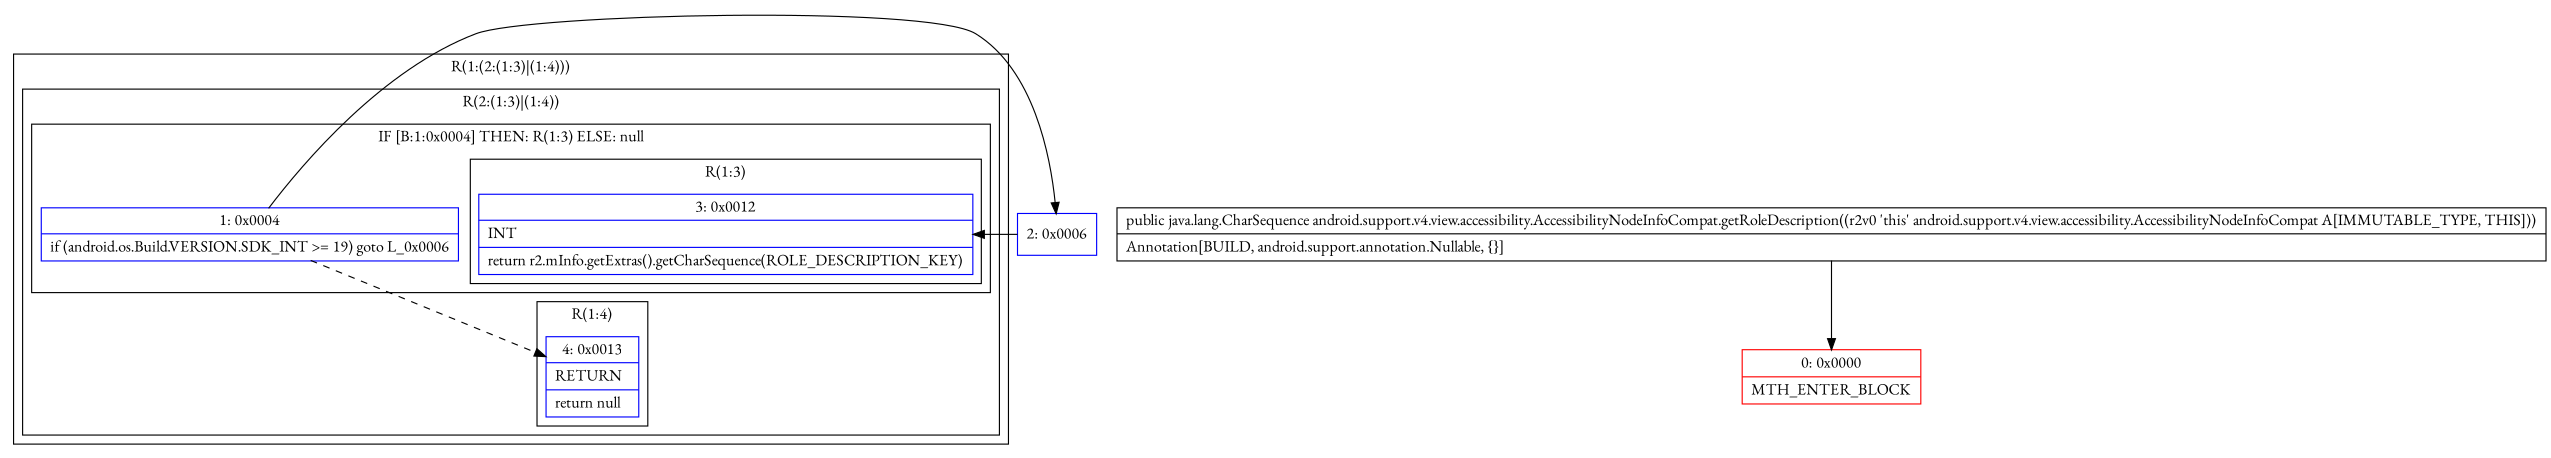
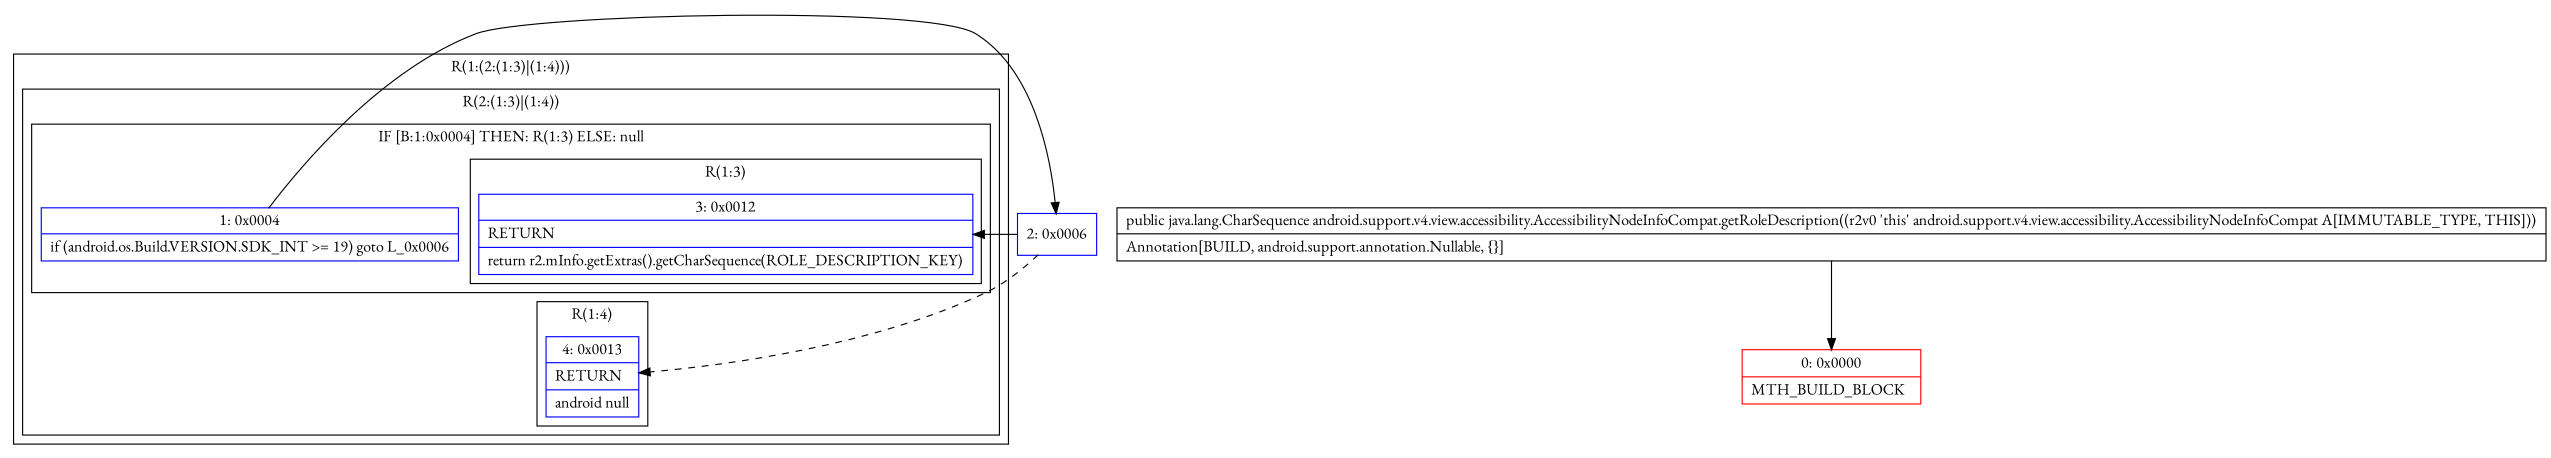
(503, 233) -> (522, 233)
(423, 306) -> (853, 339)
(1832, 390) -> (1828, 390)
(588, 403) -> (592, 403)
